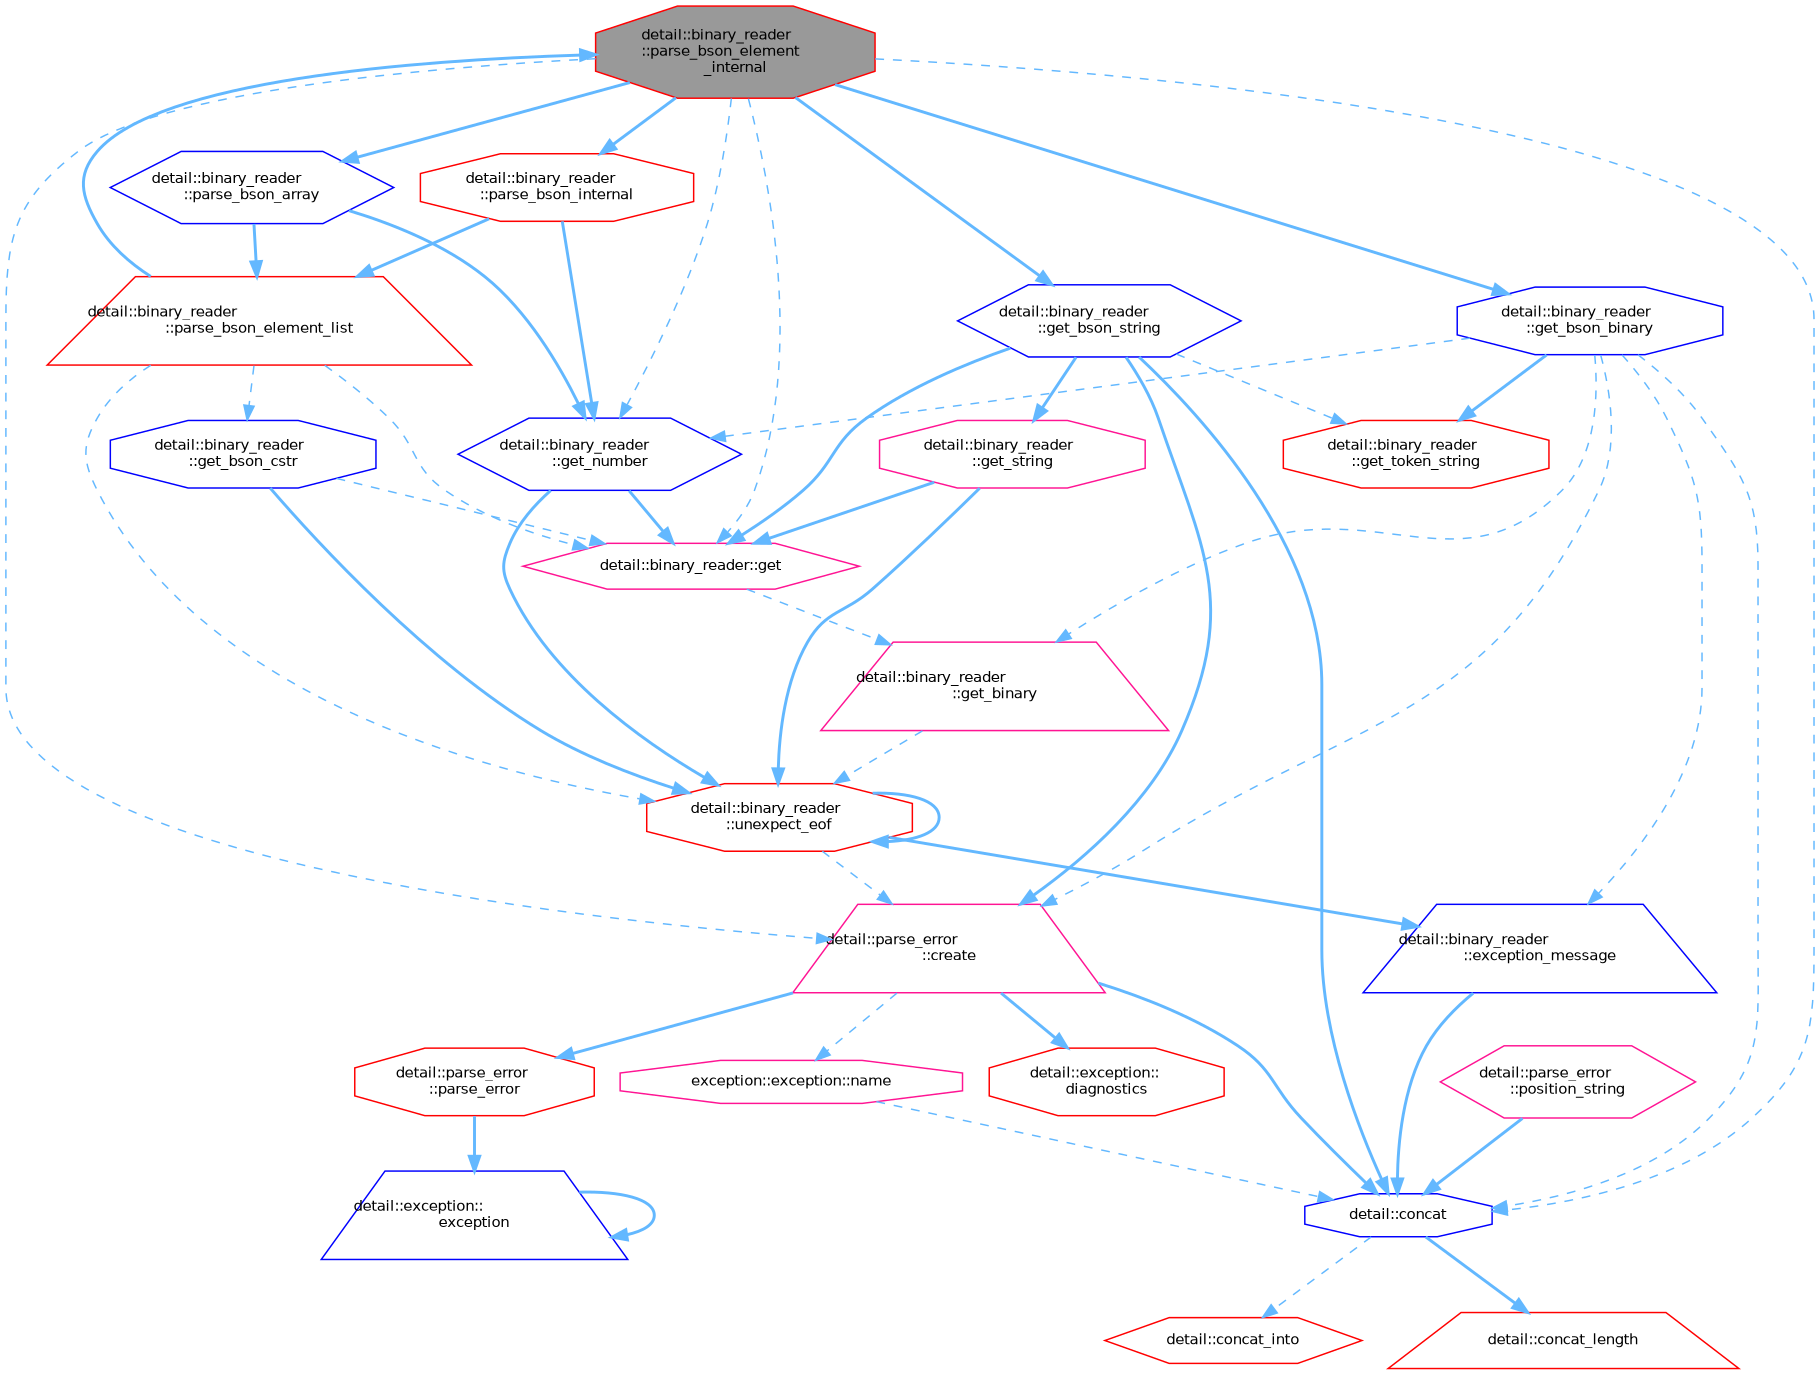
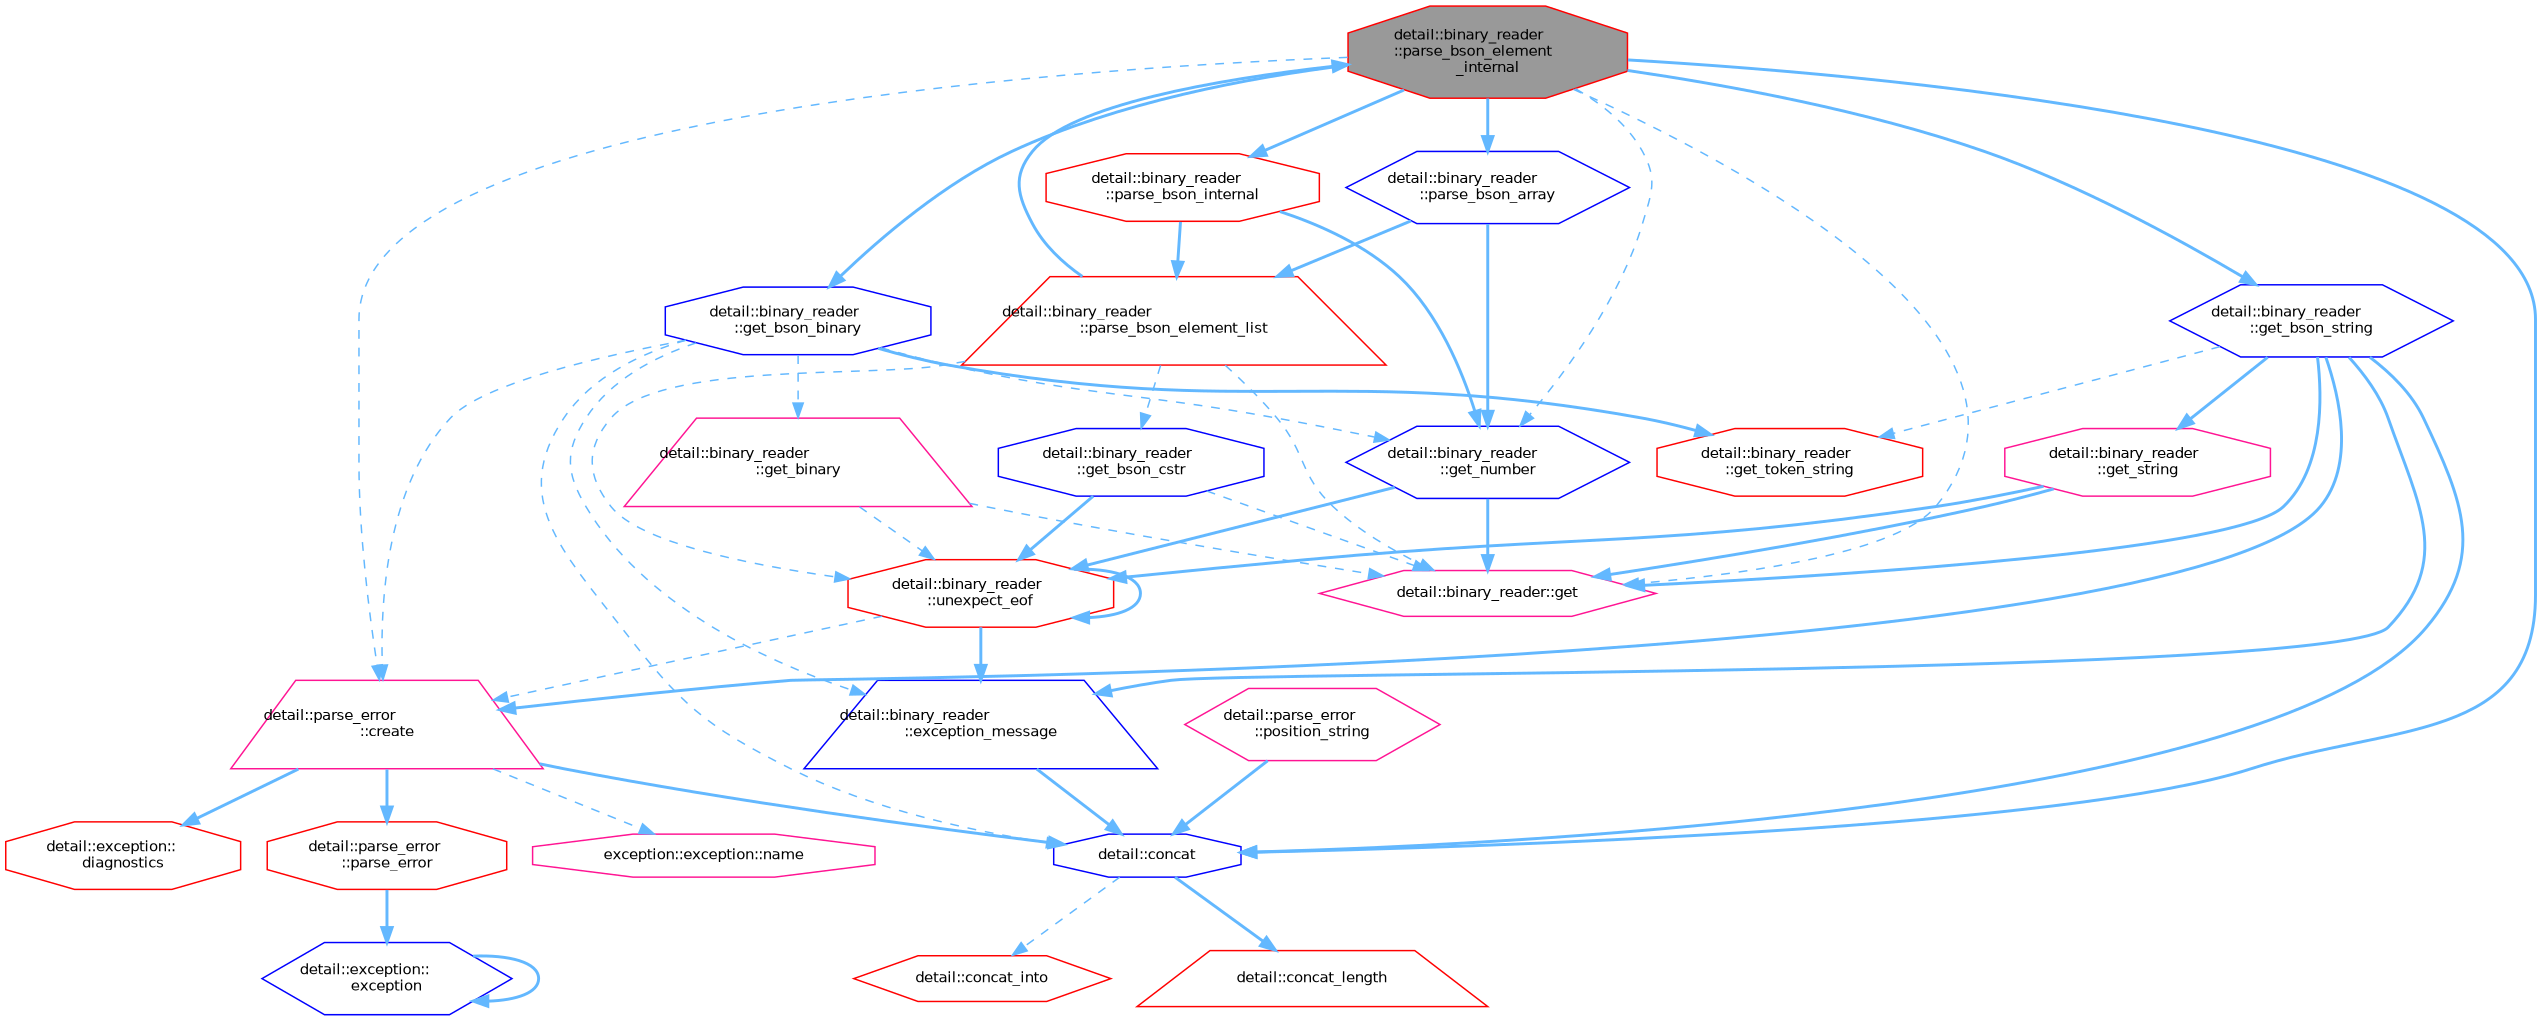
(1814, 354) -> (2526, 648)
(812, 614) -> (1149, 537)
none -> (1899, 666)
(1097, 1149) -> none
(475, 1215) -> (387, 979)
